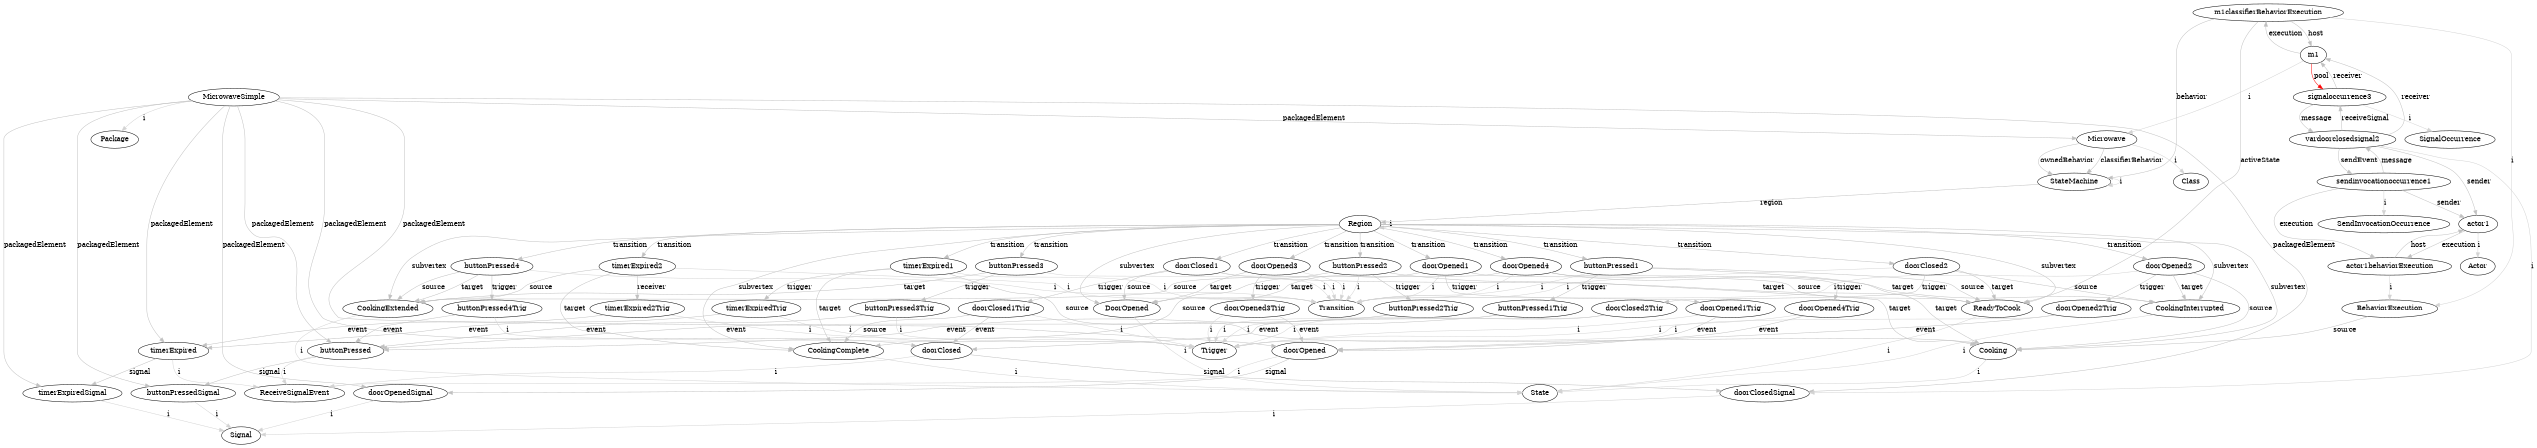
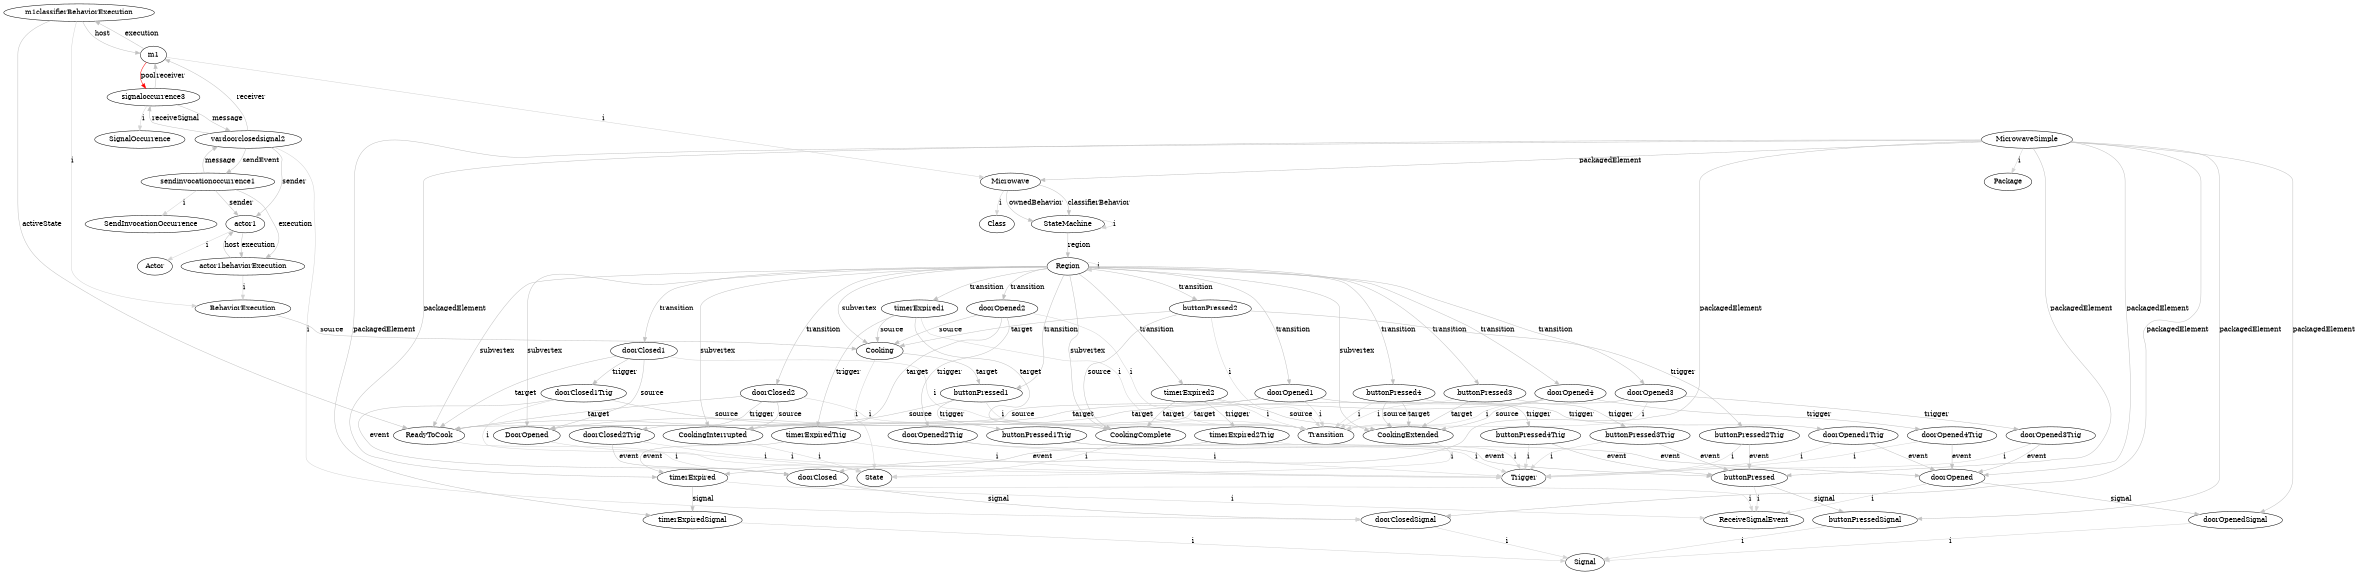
(2176, 110) -> none
(1821, 278) -> (944, 359)
(652, 288) -> (1238, 414)
